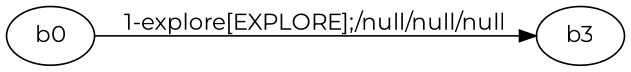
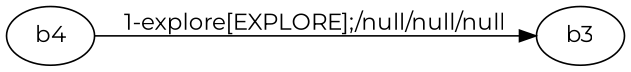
(51, 36) -> (51, 36)
